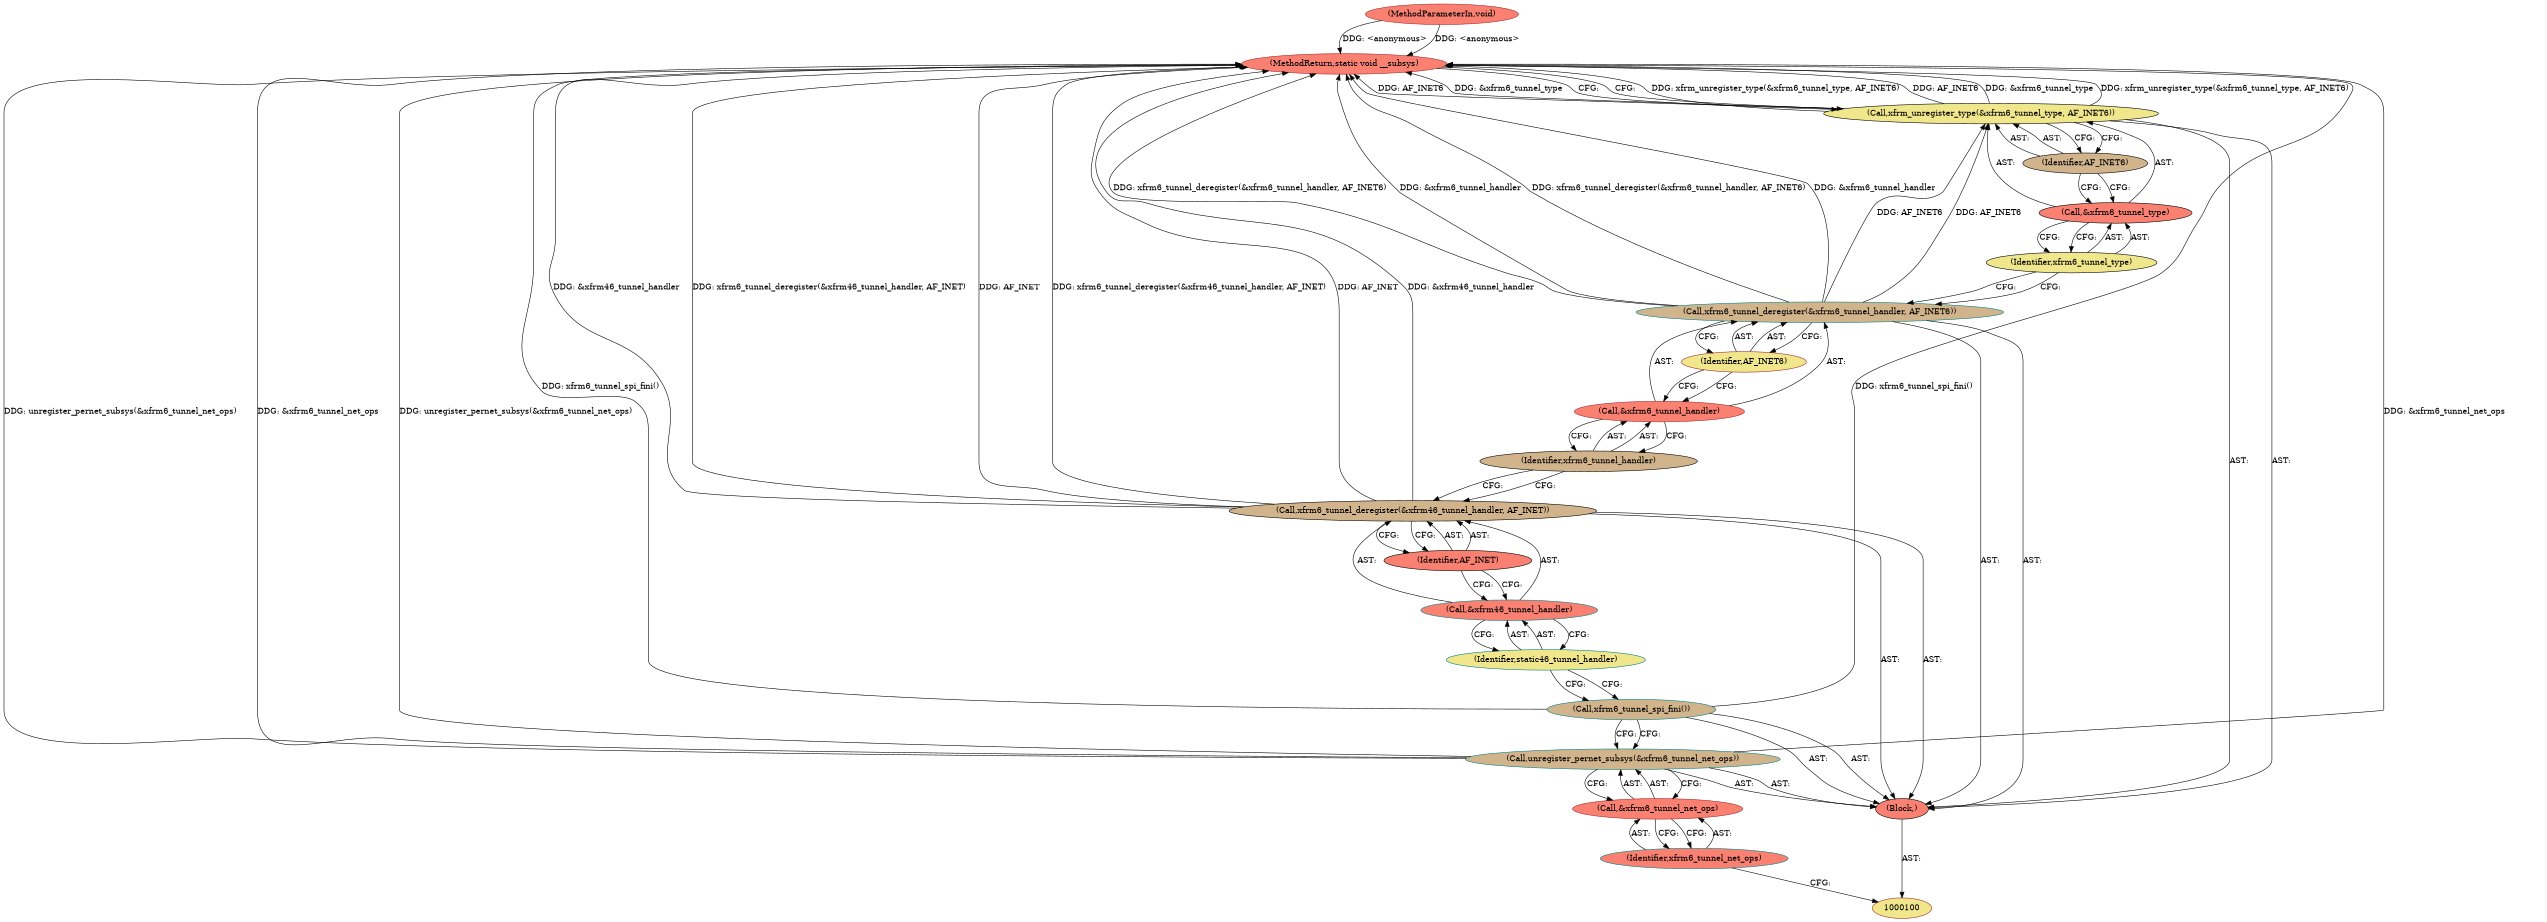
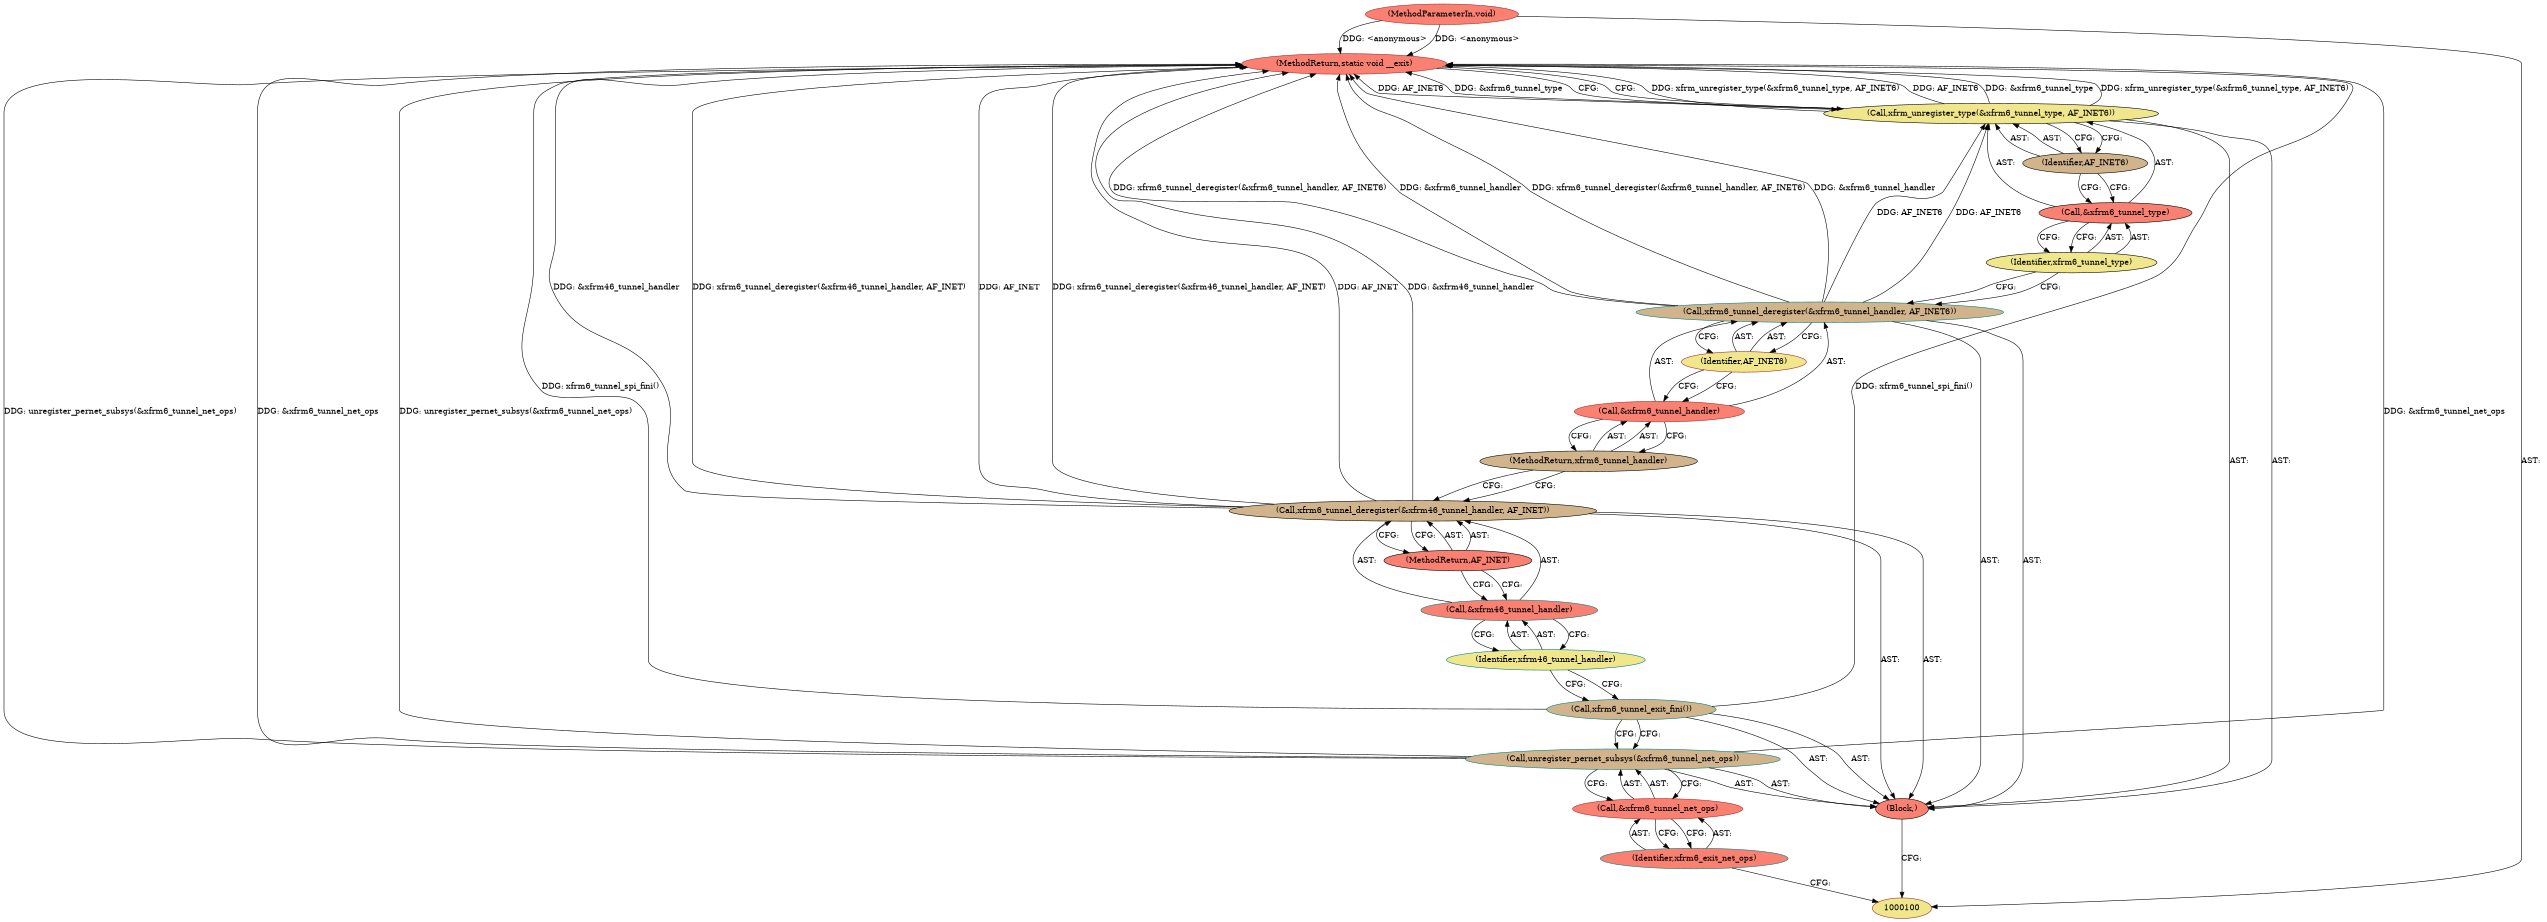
(1344, 64) -> (1344, 64)
none -> (2521, 252)
(1589, 461) -> (1589, 461)
(1458, 561) -> (1458, 561)
(1546, 660) -> (1546, 660)
(1631, 710) -> (1631, 710)
(1694, 859) -> (1694, 859)
(1913, 859) -> (1913, 859)
